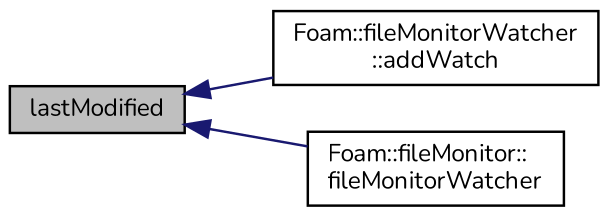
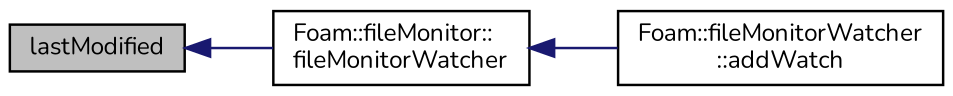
(241, 83) -> (586, 48)
